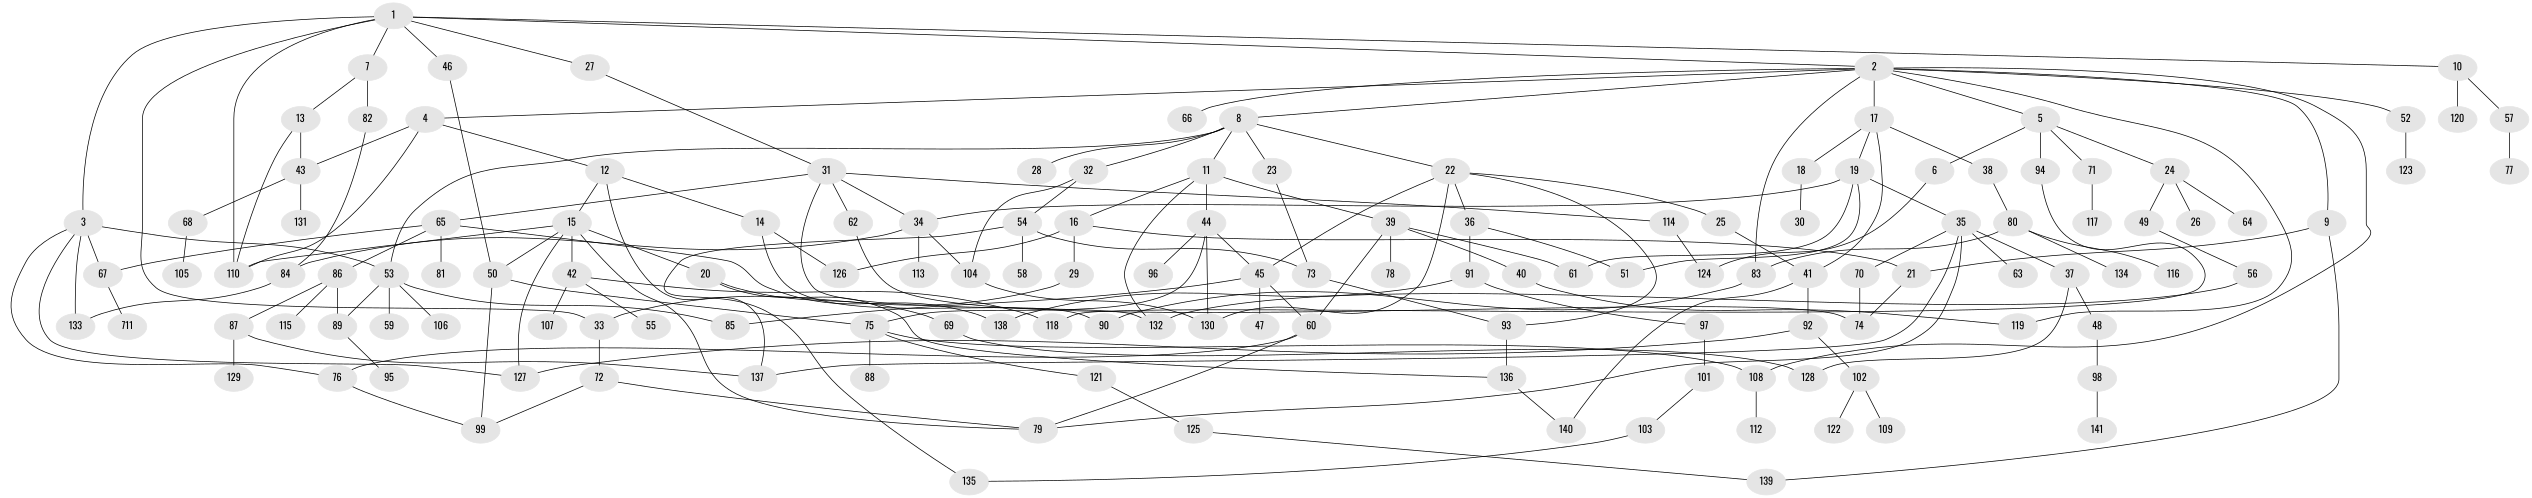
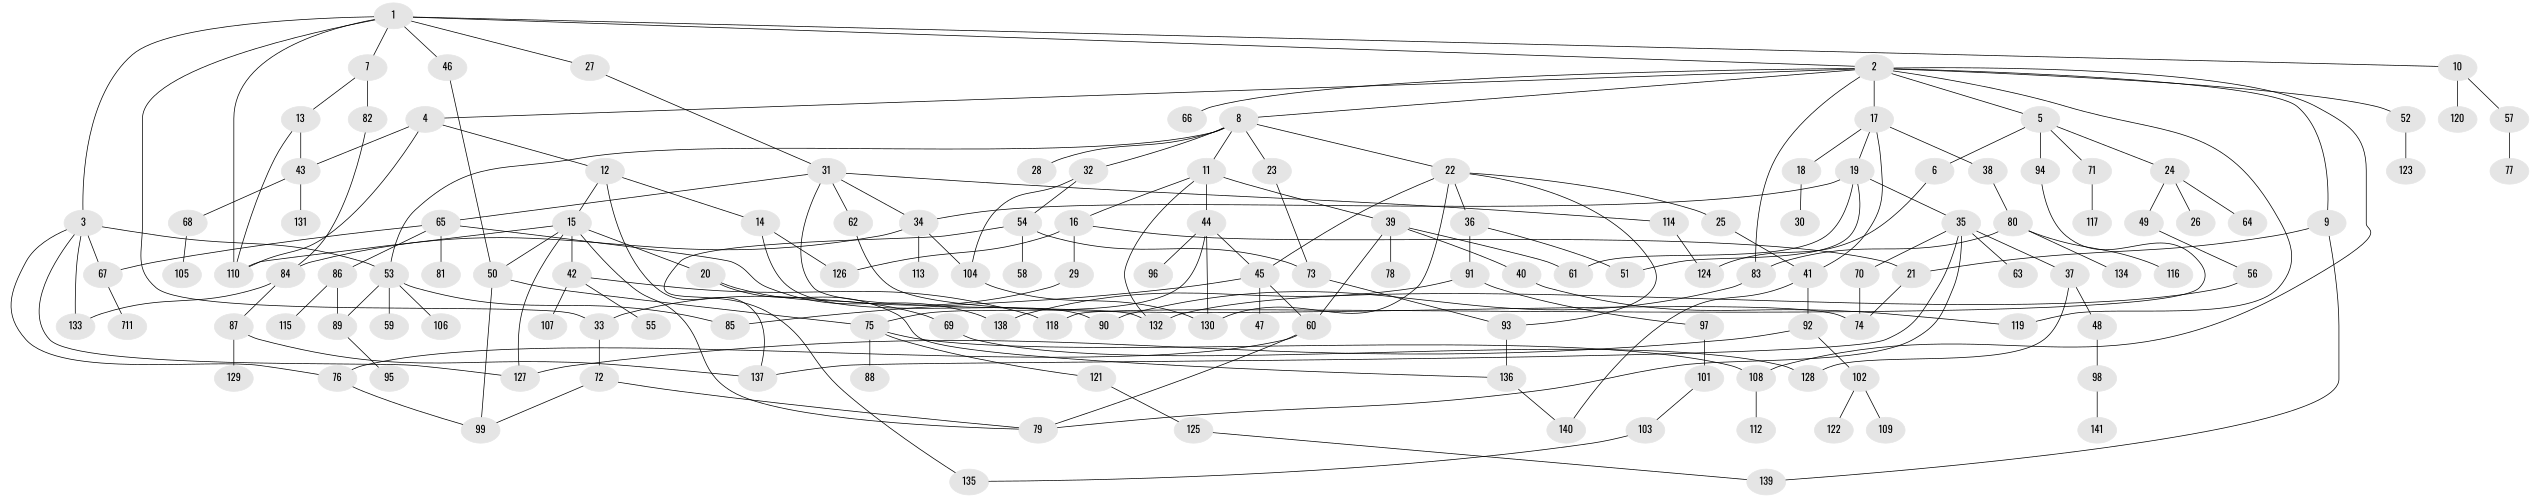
(286, 301) -> (261, 300)
